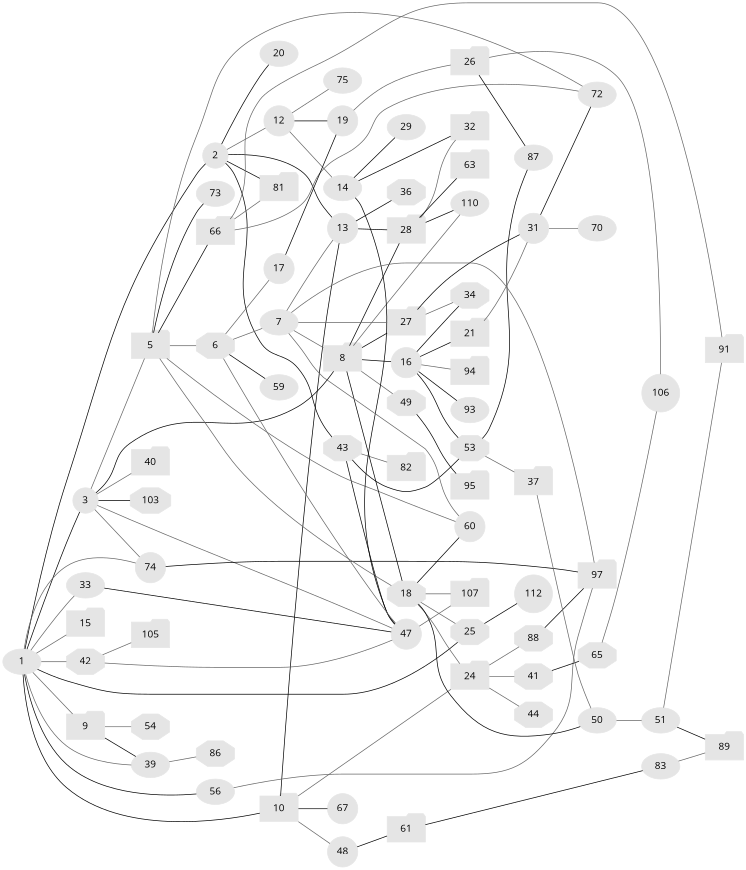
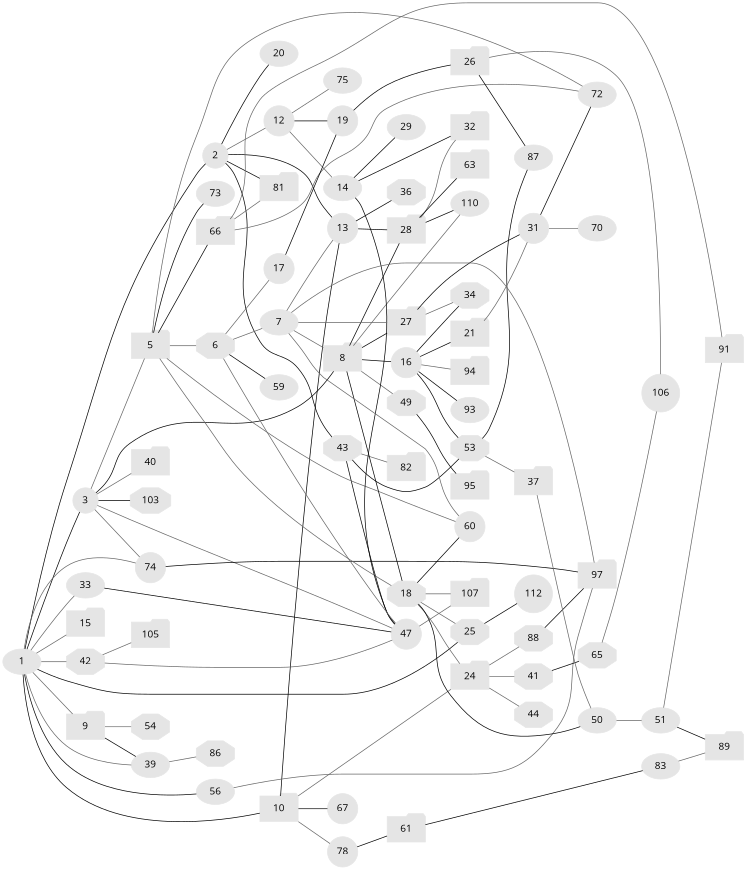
(398, 80) -> (398, 80)
(343, 852) -> (343, 852)
